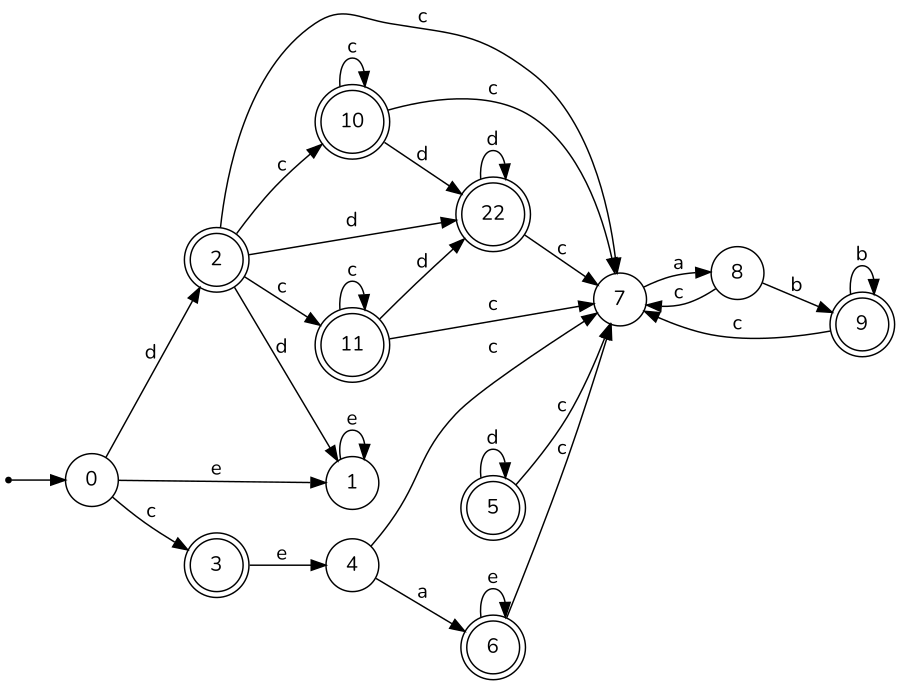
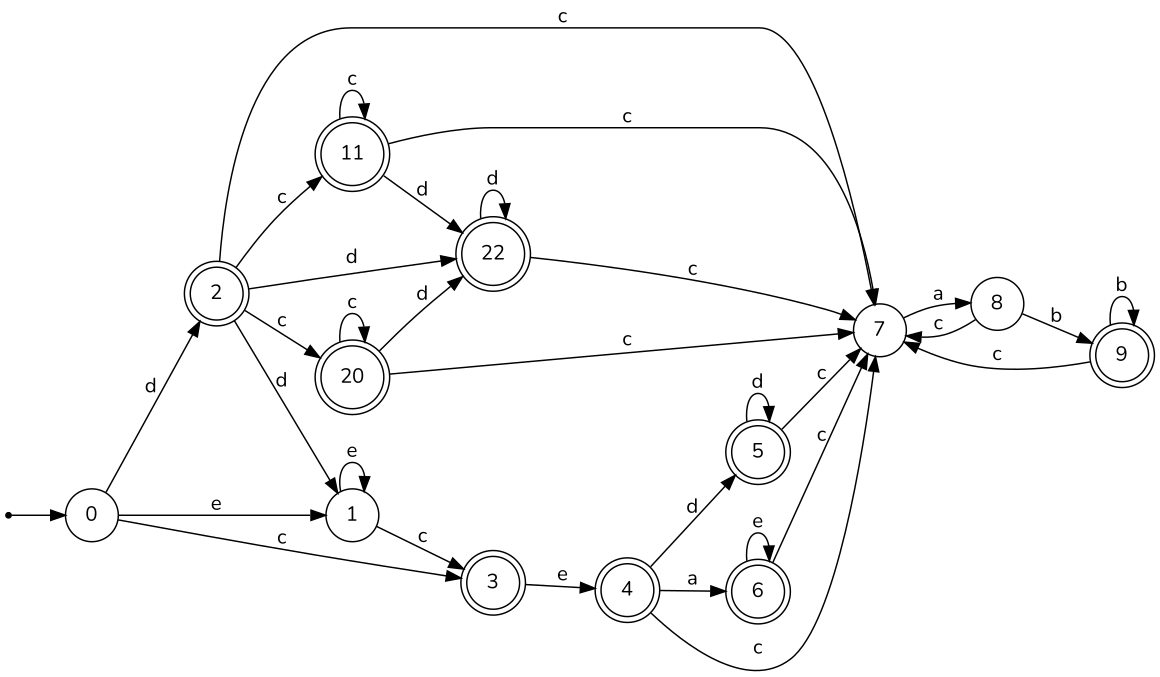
(352, 122) -> (352, 377)
none -> (688, 526)
none -> (413, 544)
(352, 565) -> (627, 590)
